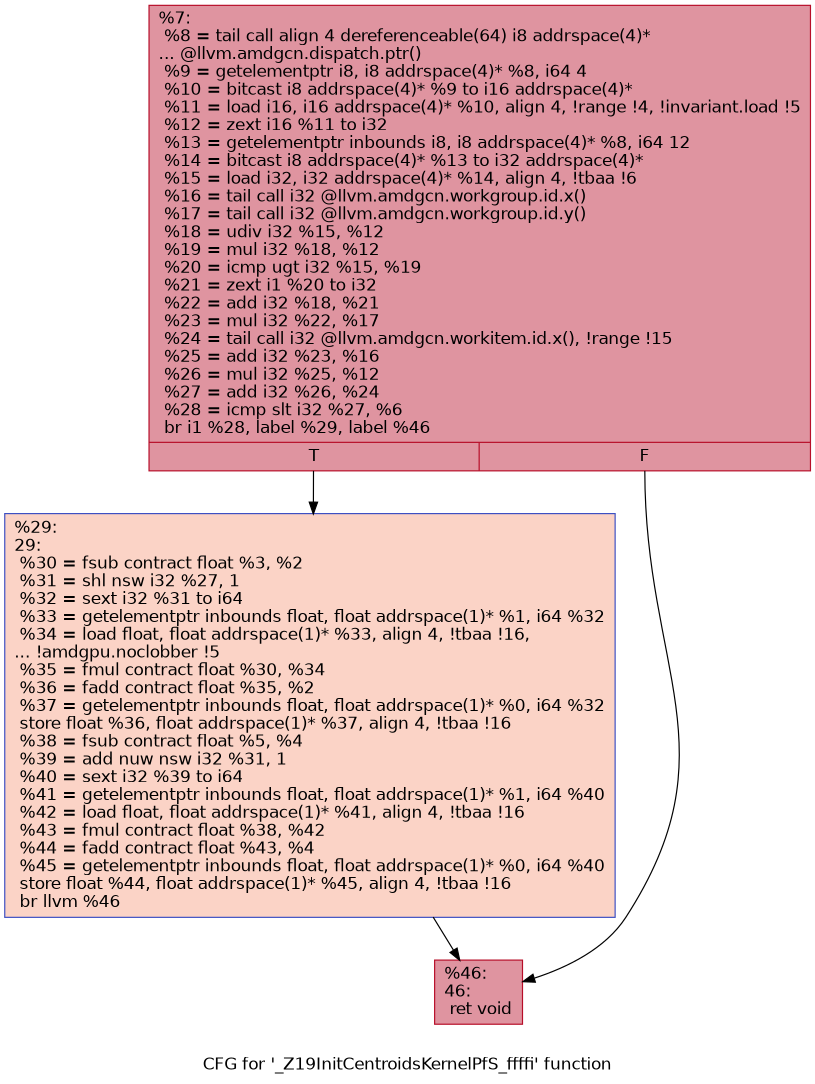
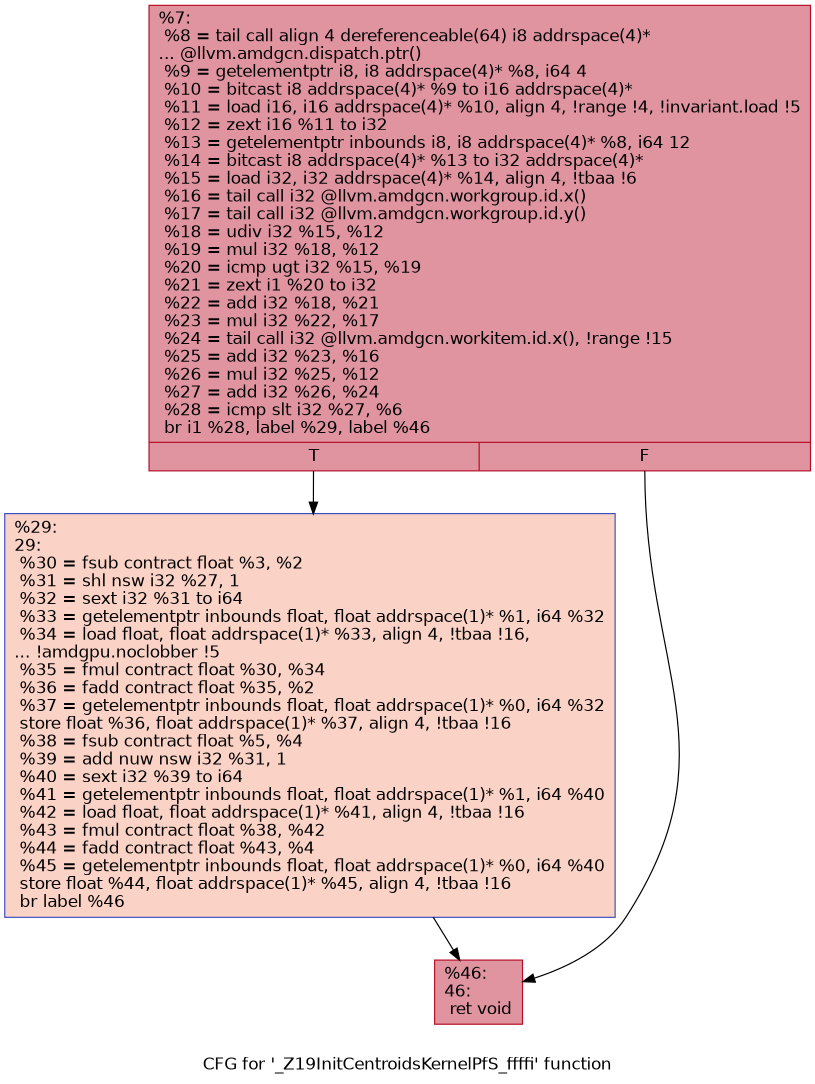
(68, 902) -> (70, 902)
